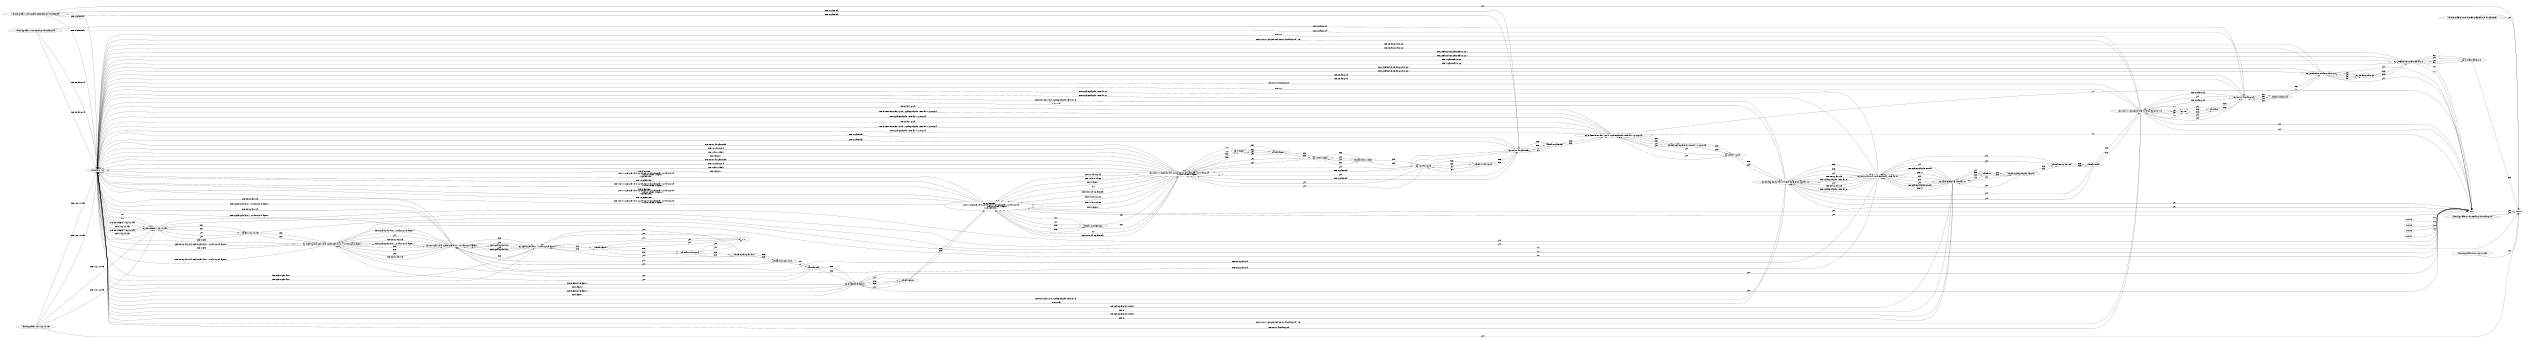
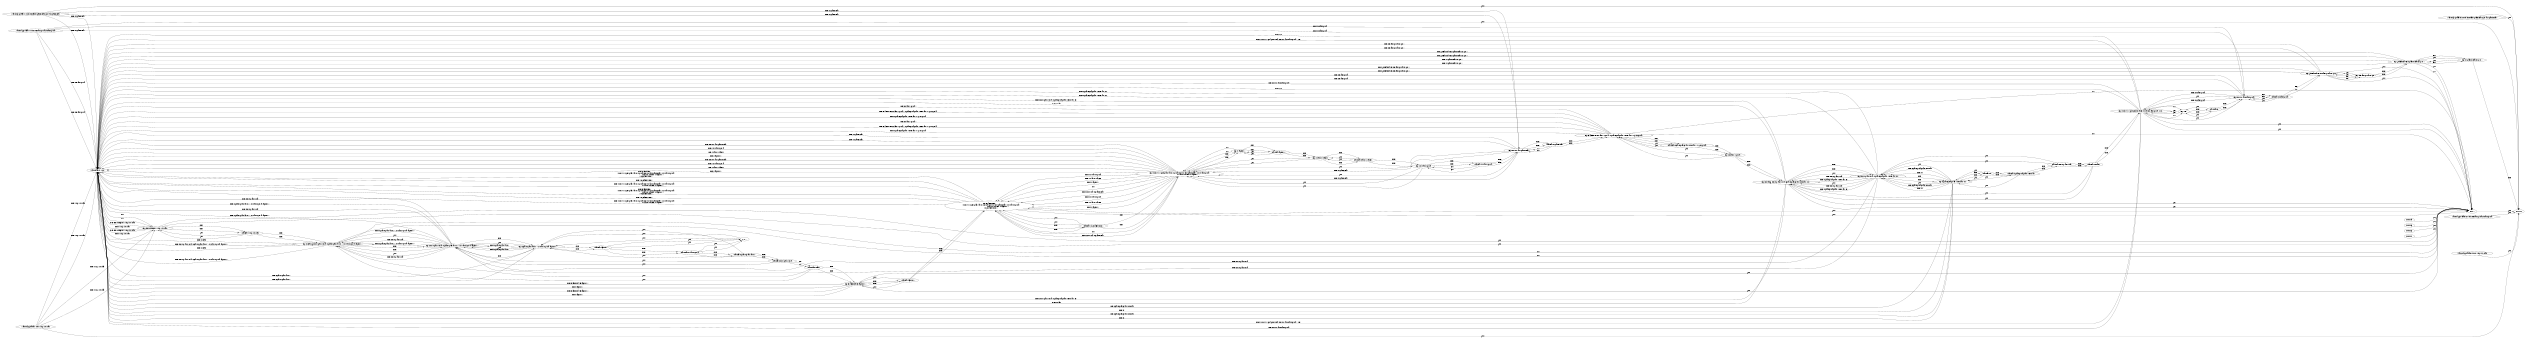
(1395, 249) -> (1362, 23)
